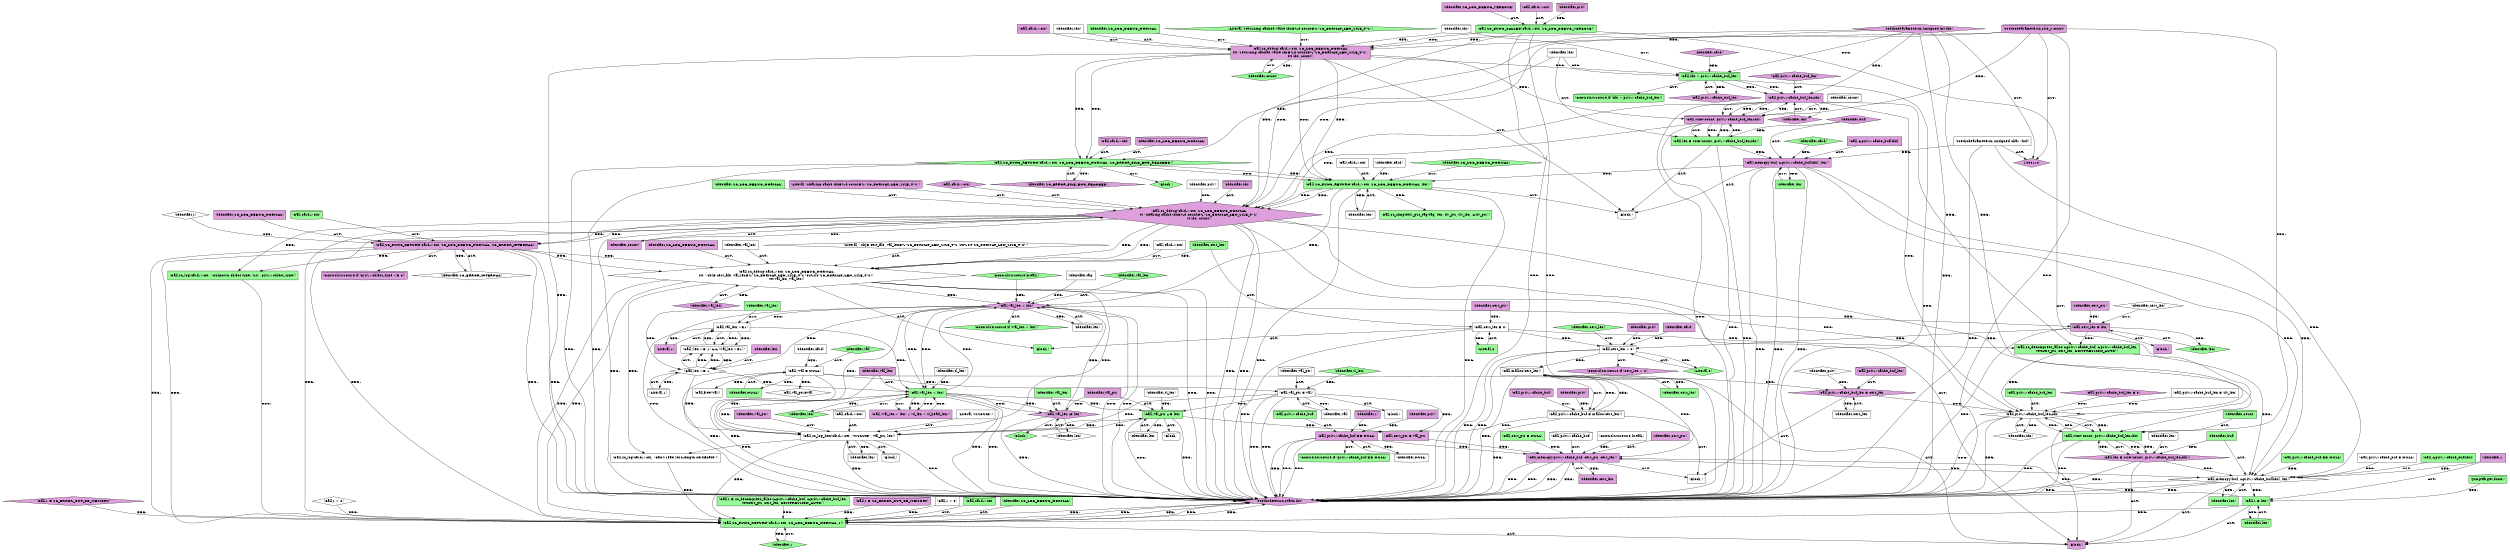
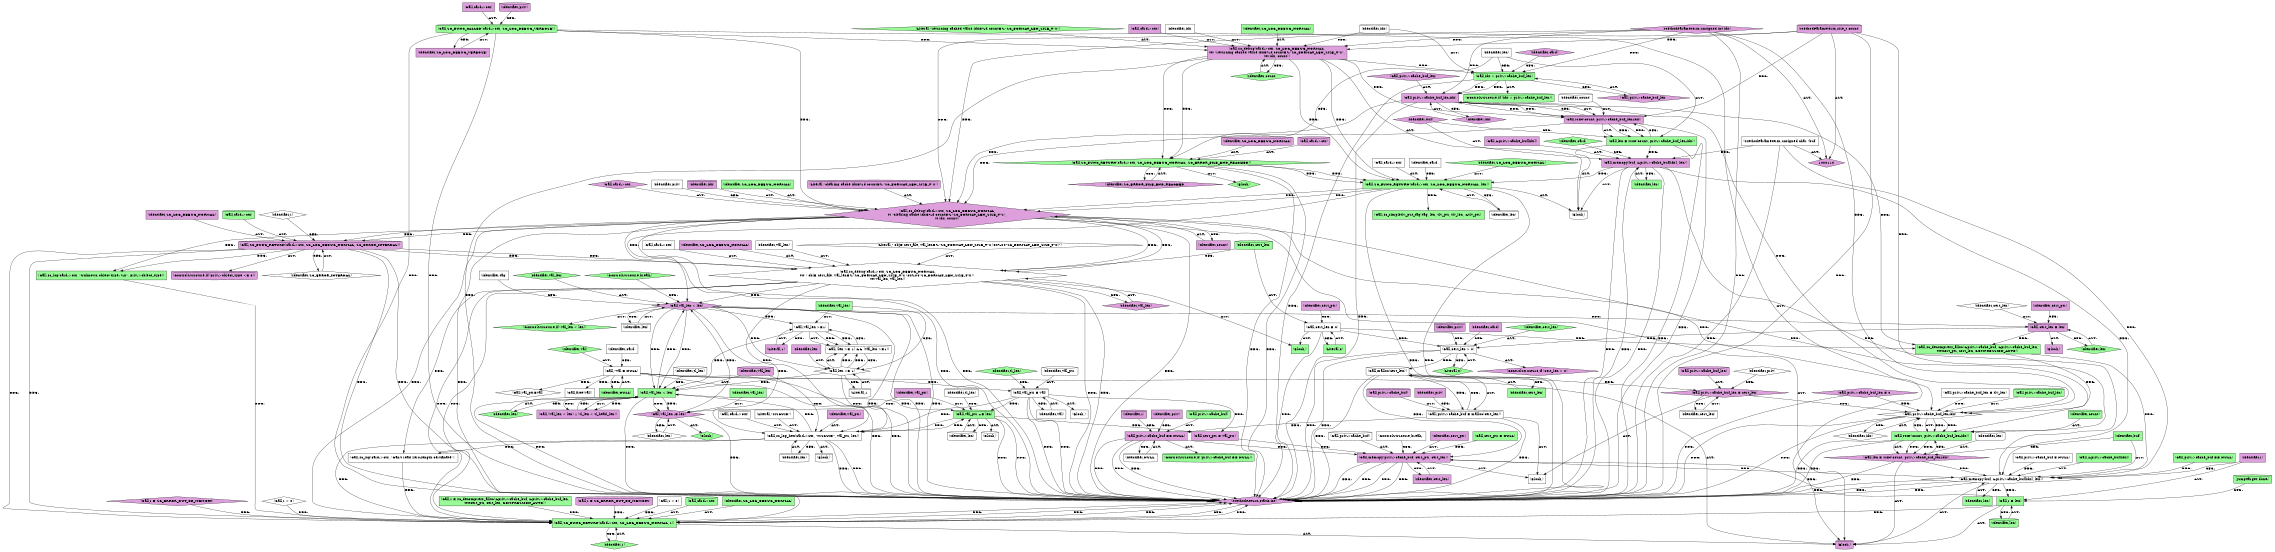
none -> (460, 38)
(1901, 491) -> (1666, 492)
